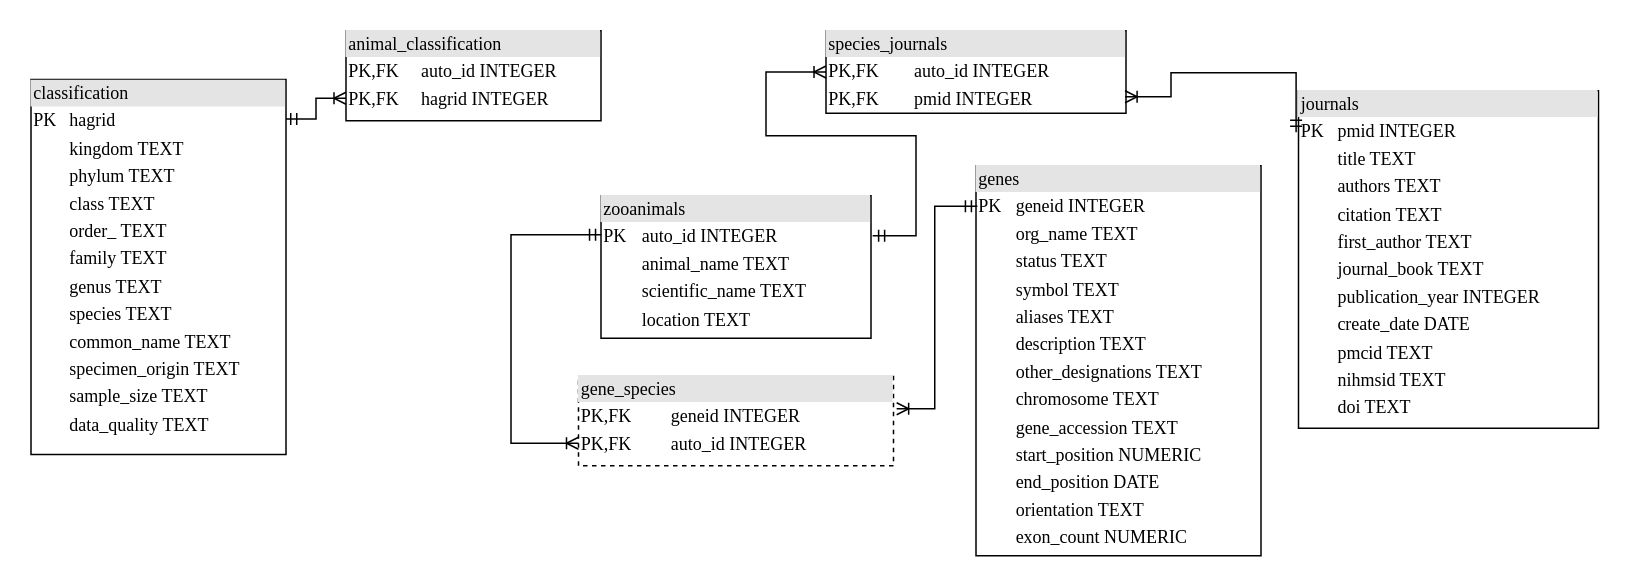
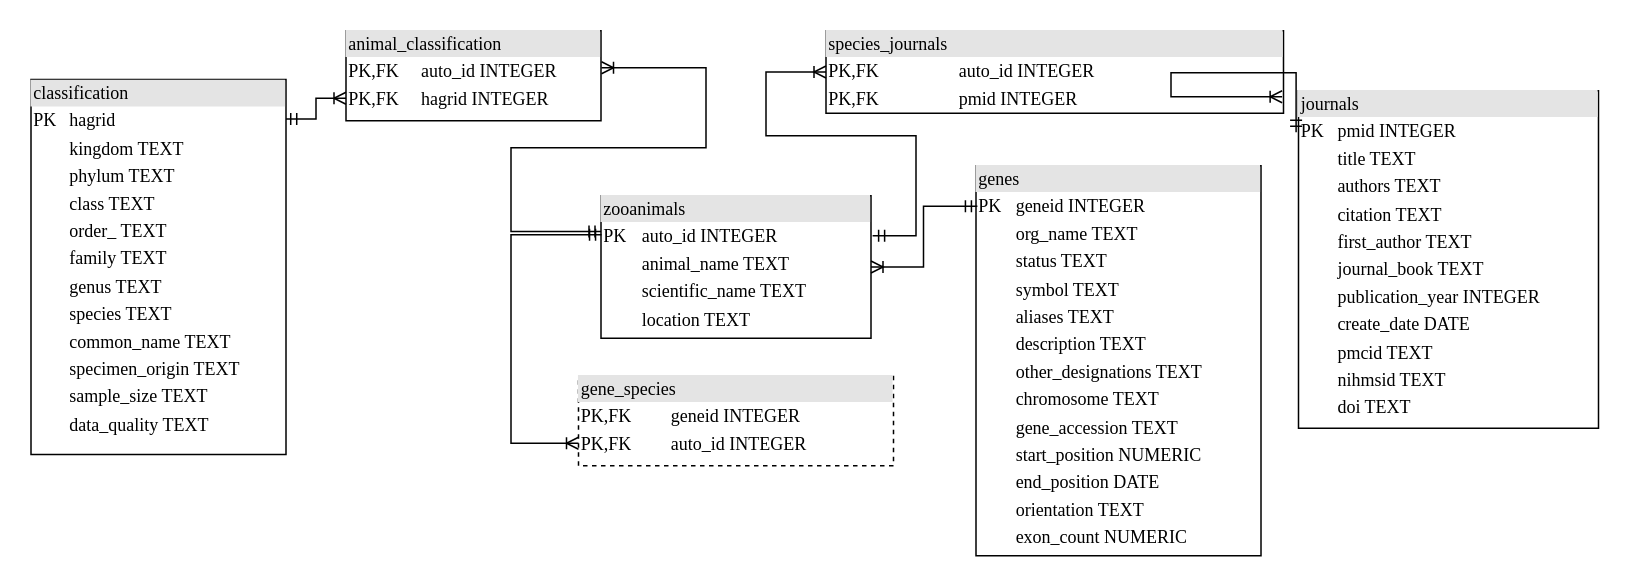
(976, 72) -> (1055, 72)
none -> (613, 148)
(935, 326) -> (923, 256)
